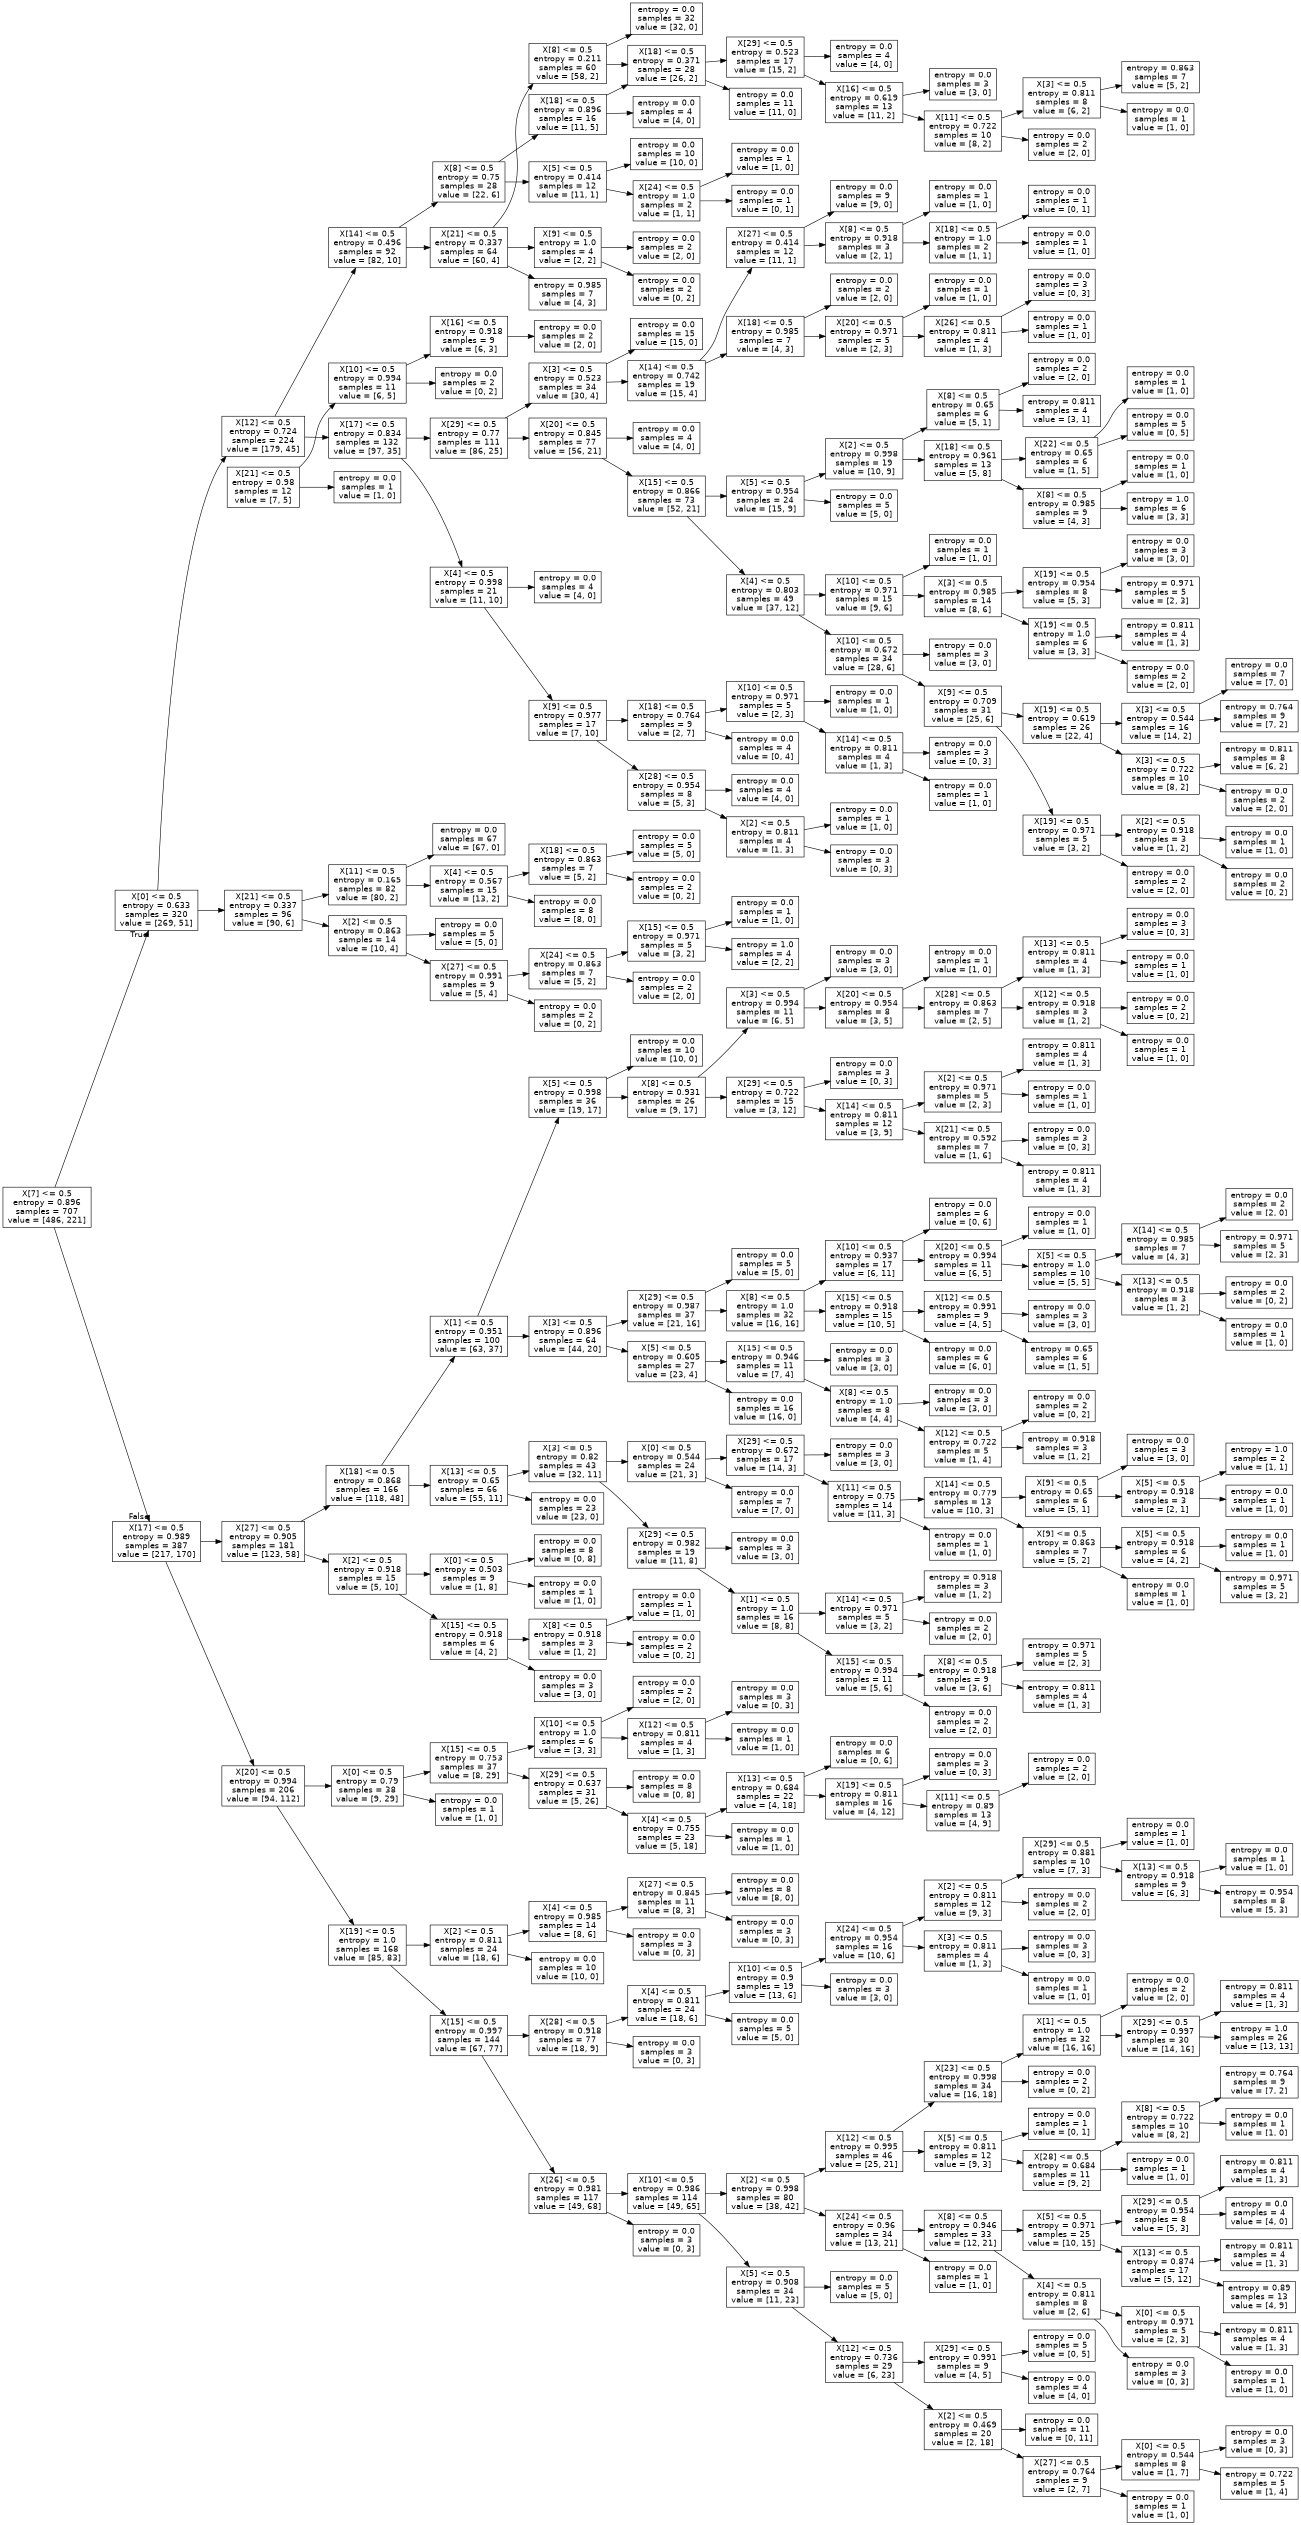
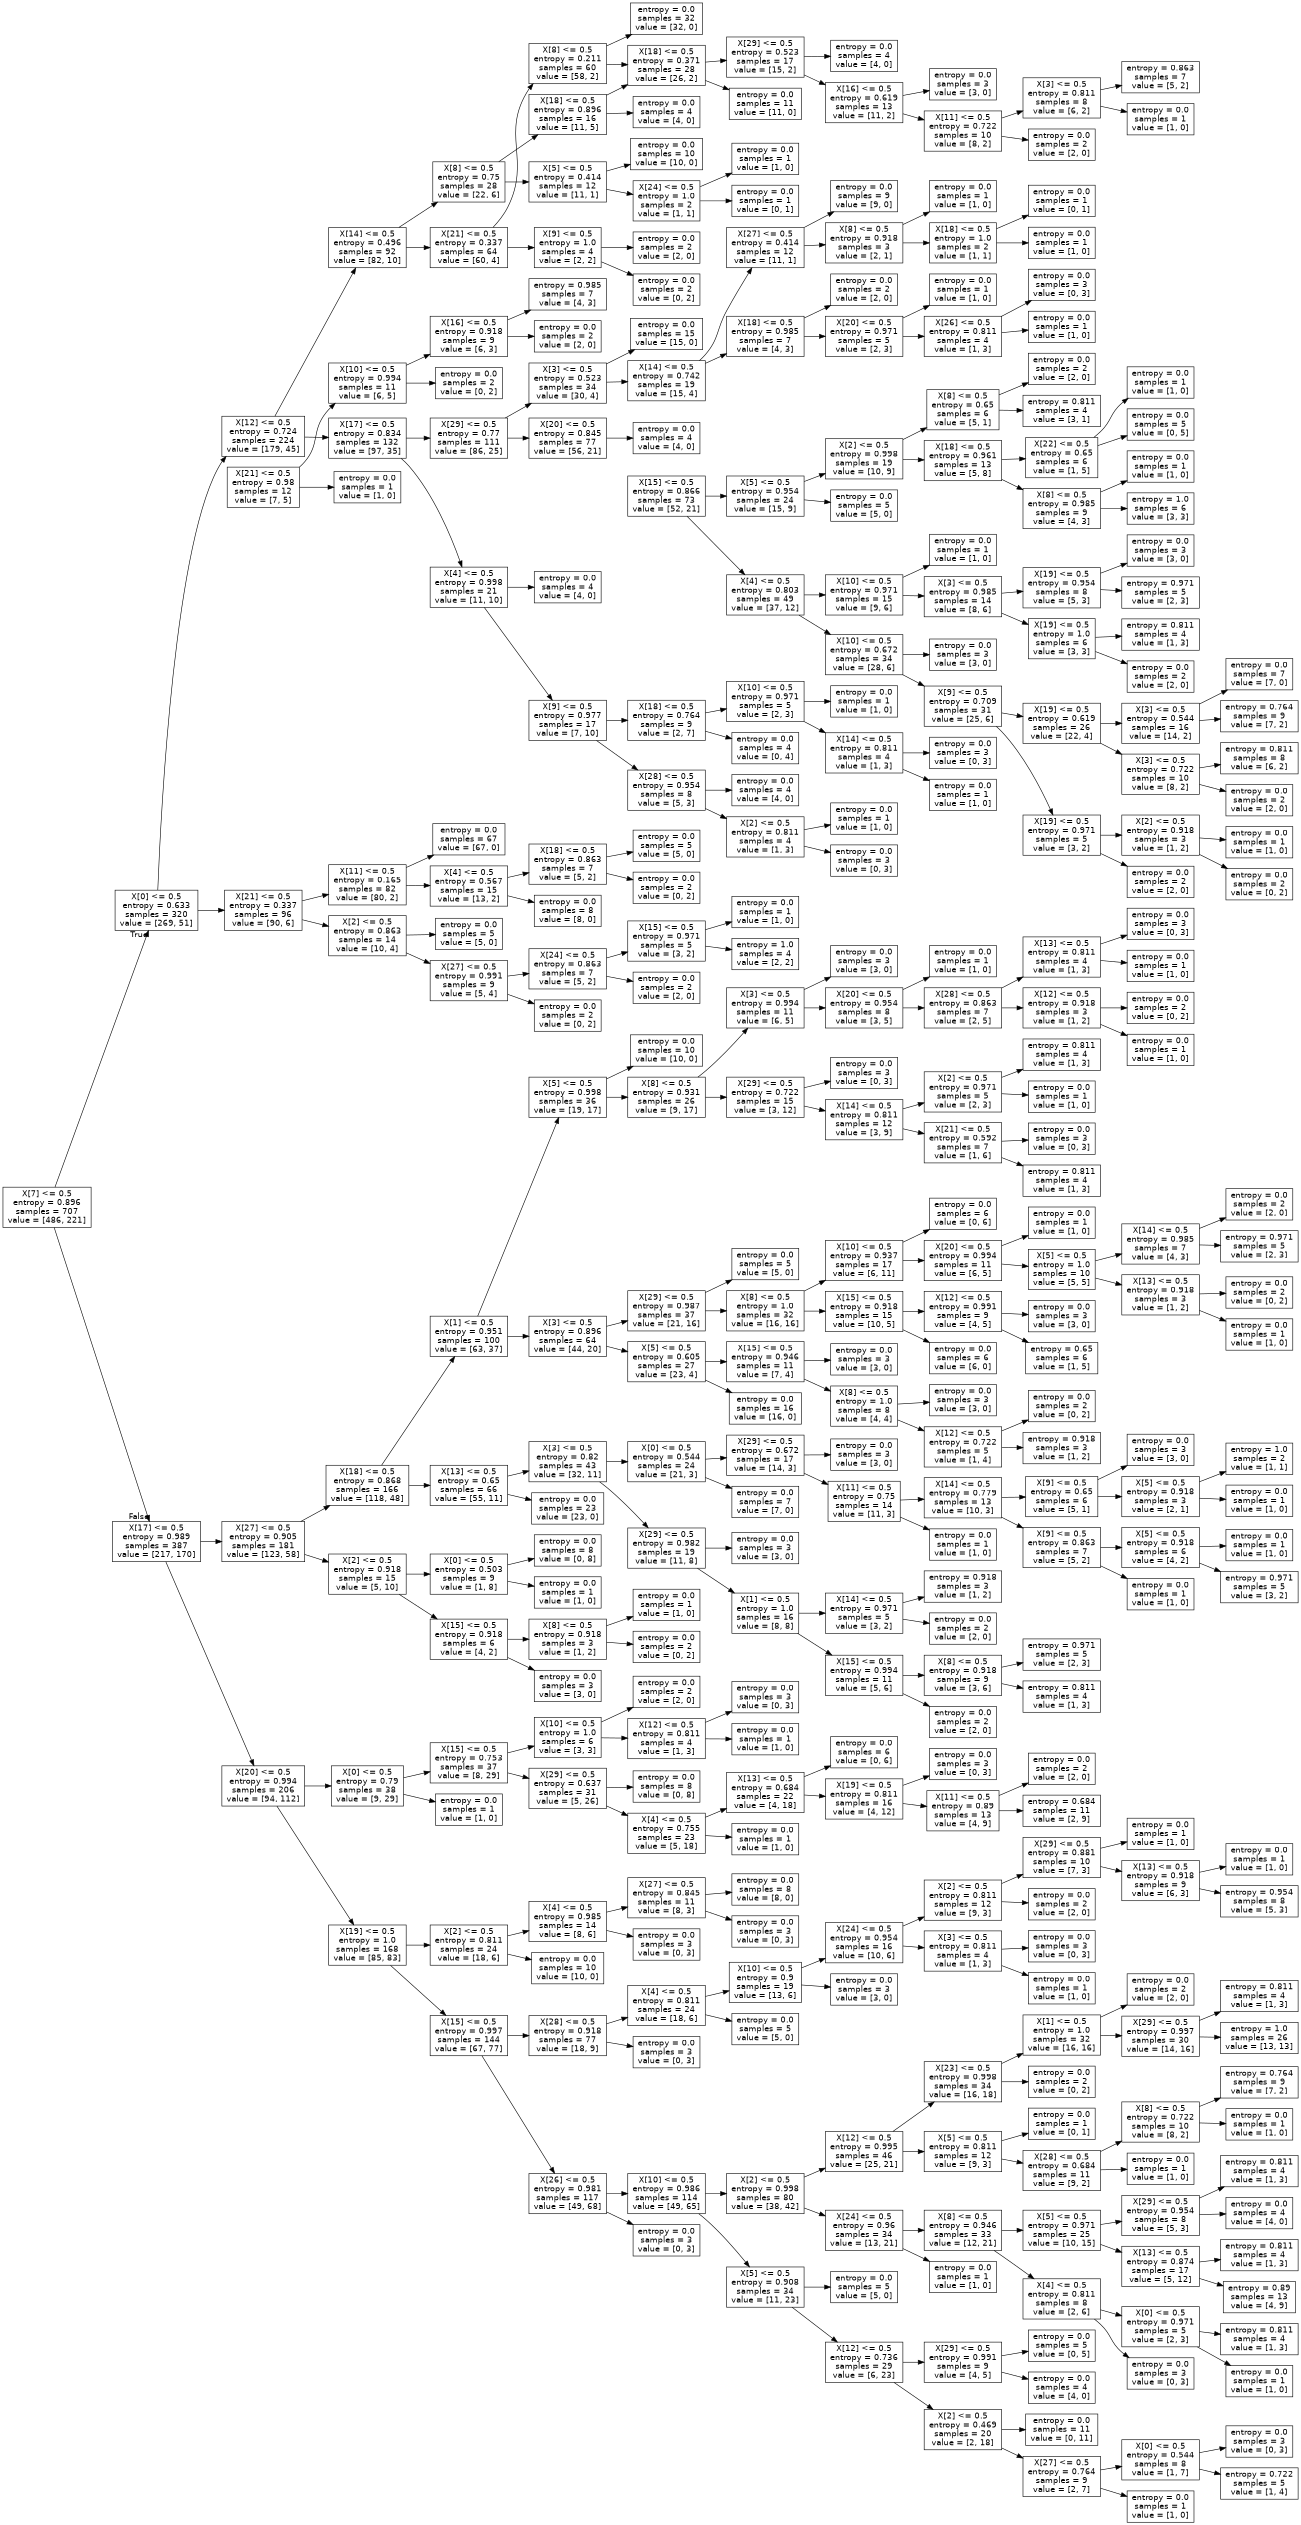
(518, 271) -> (516, 316)
(614, 466) -> none
none -> (1062, 1811)
